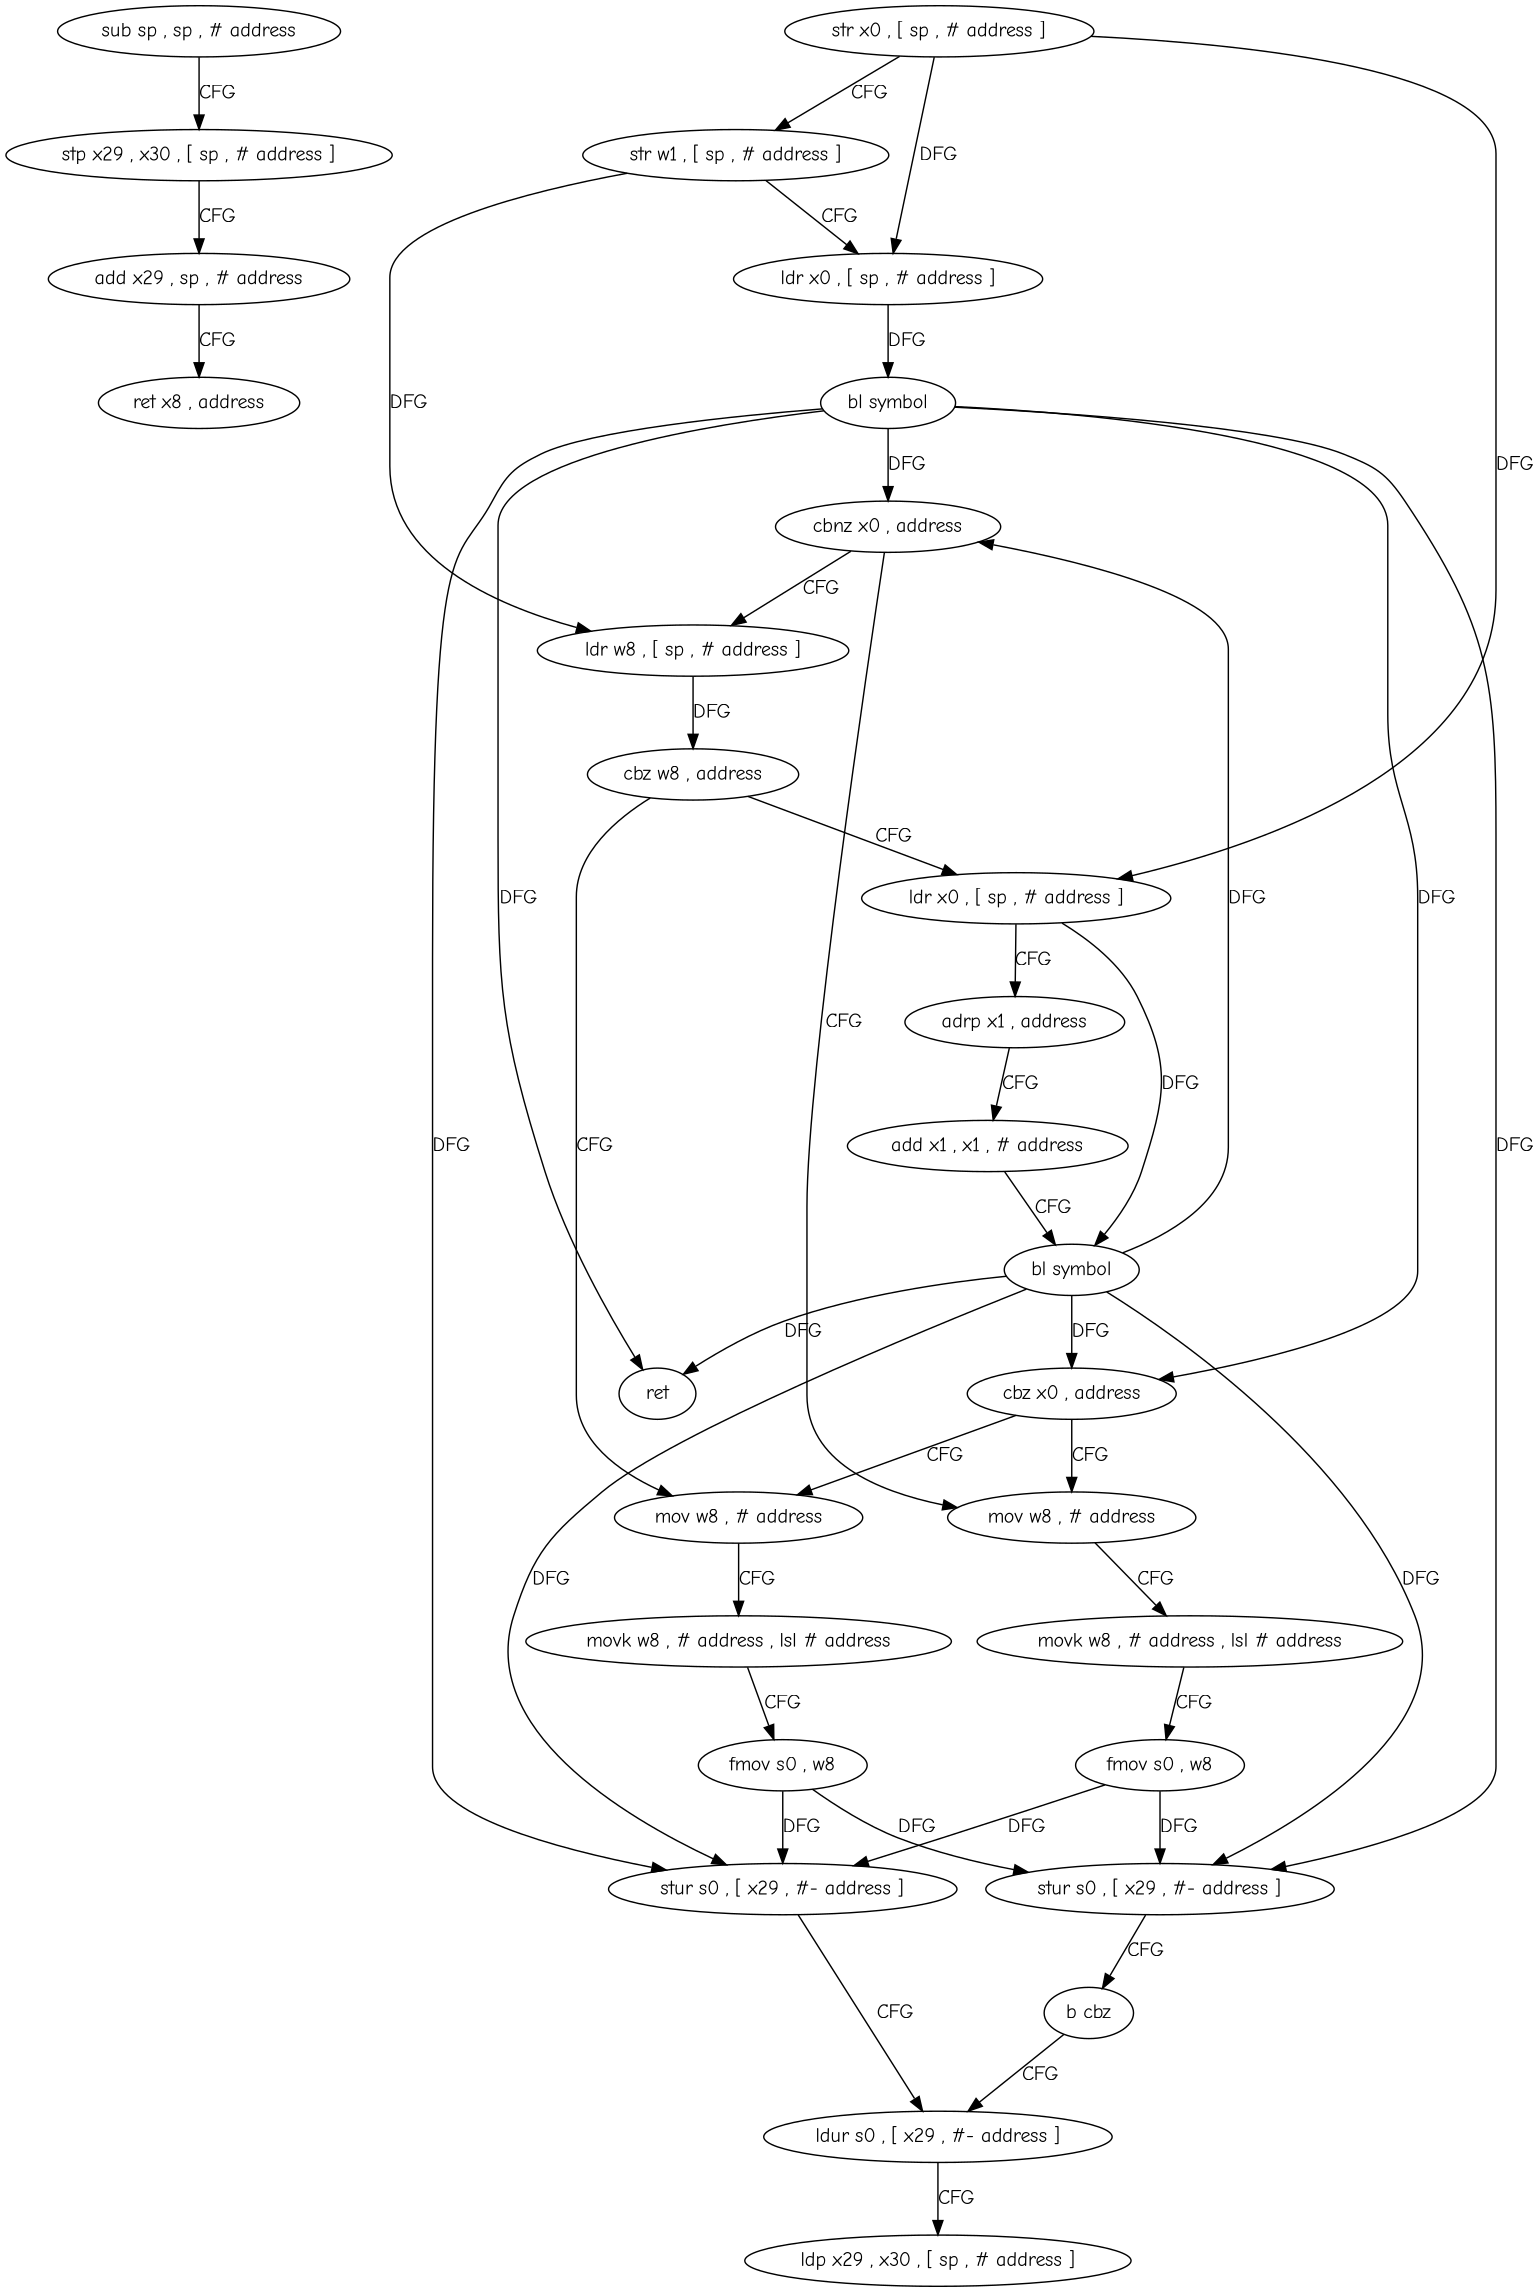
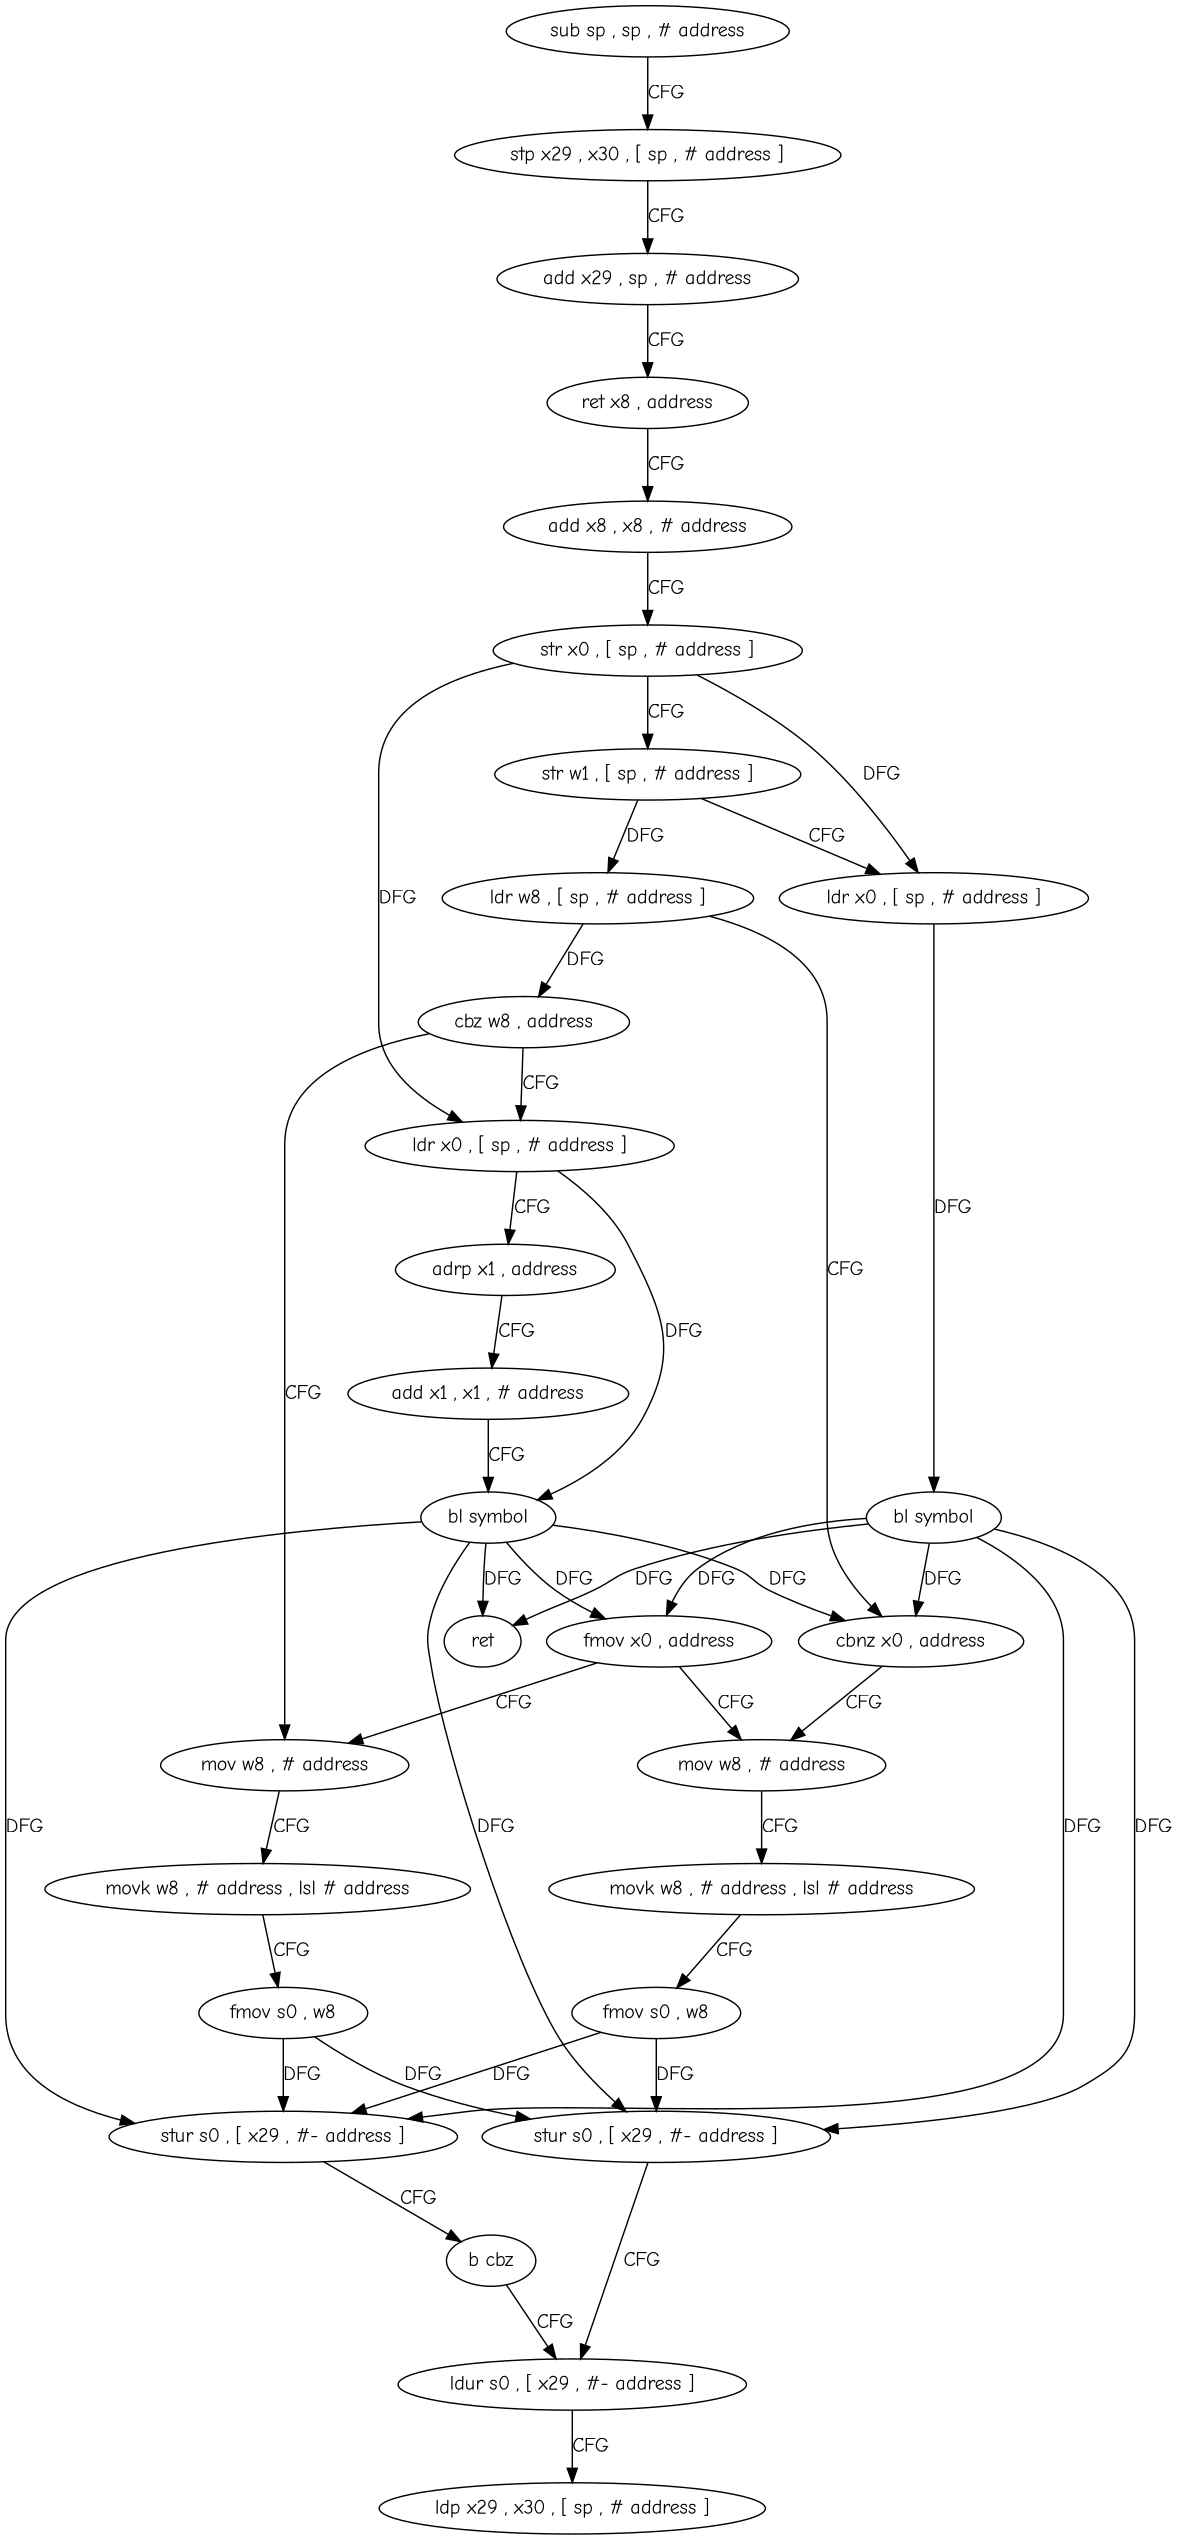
none -> (648, 527)
(797, 584) -> (827, 1235)
(1072, 1394) -> (659, 1641)
